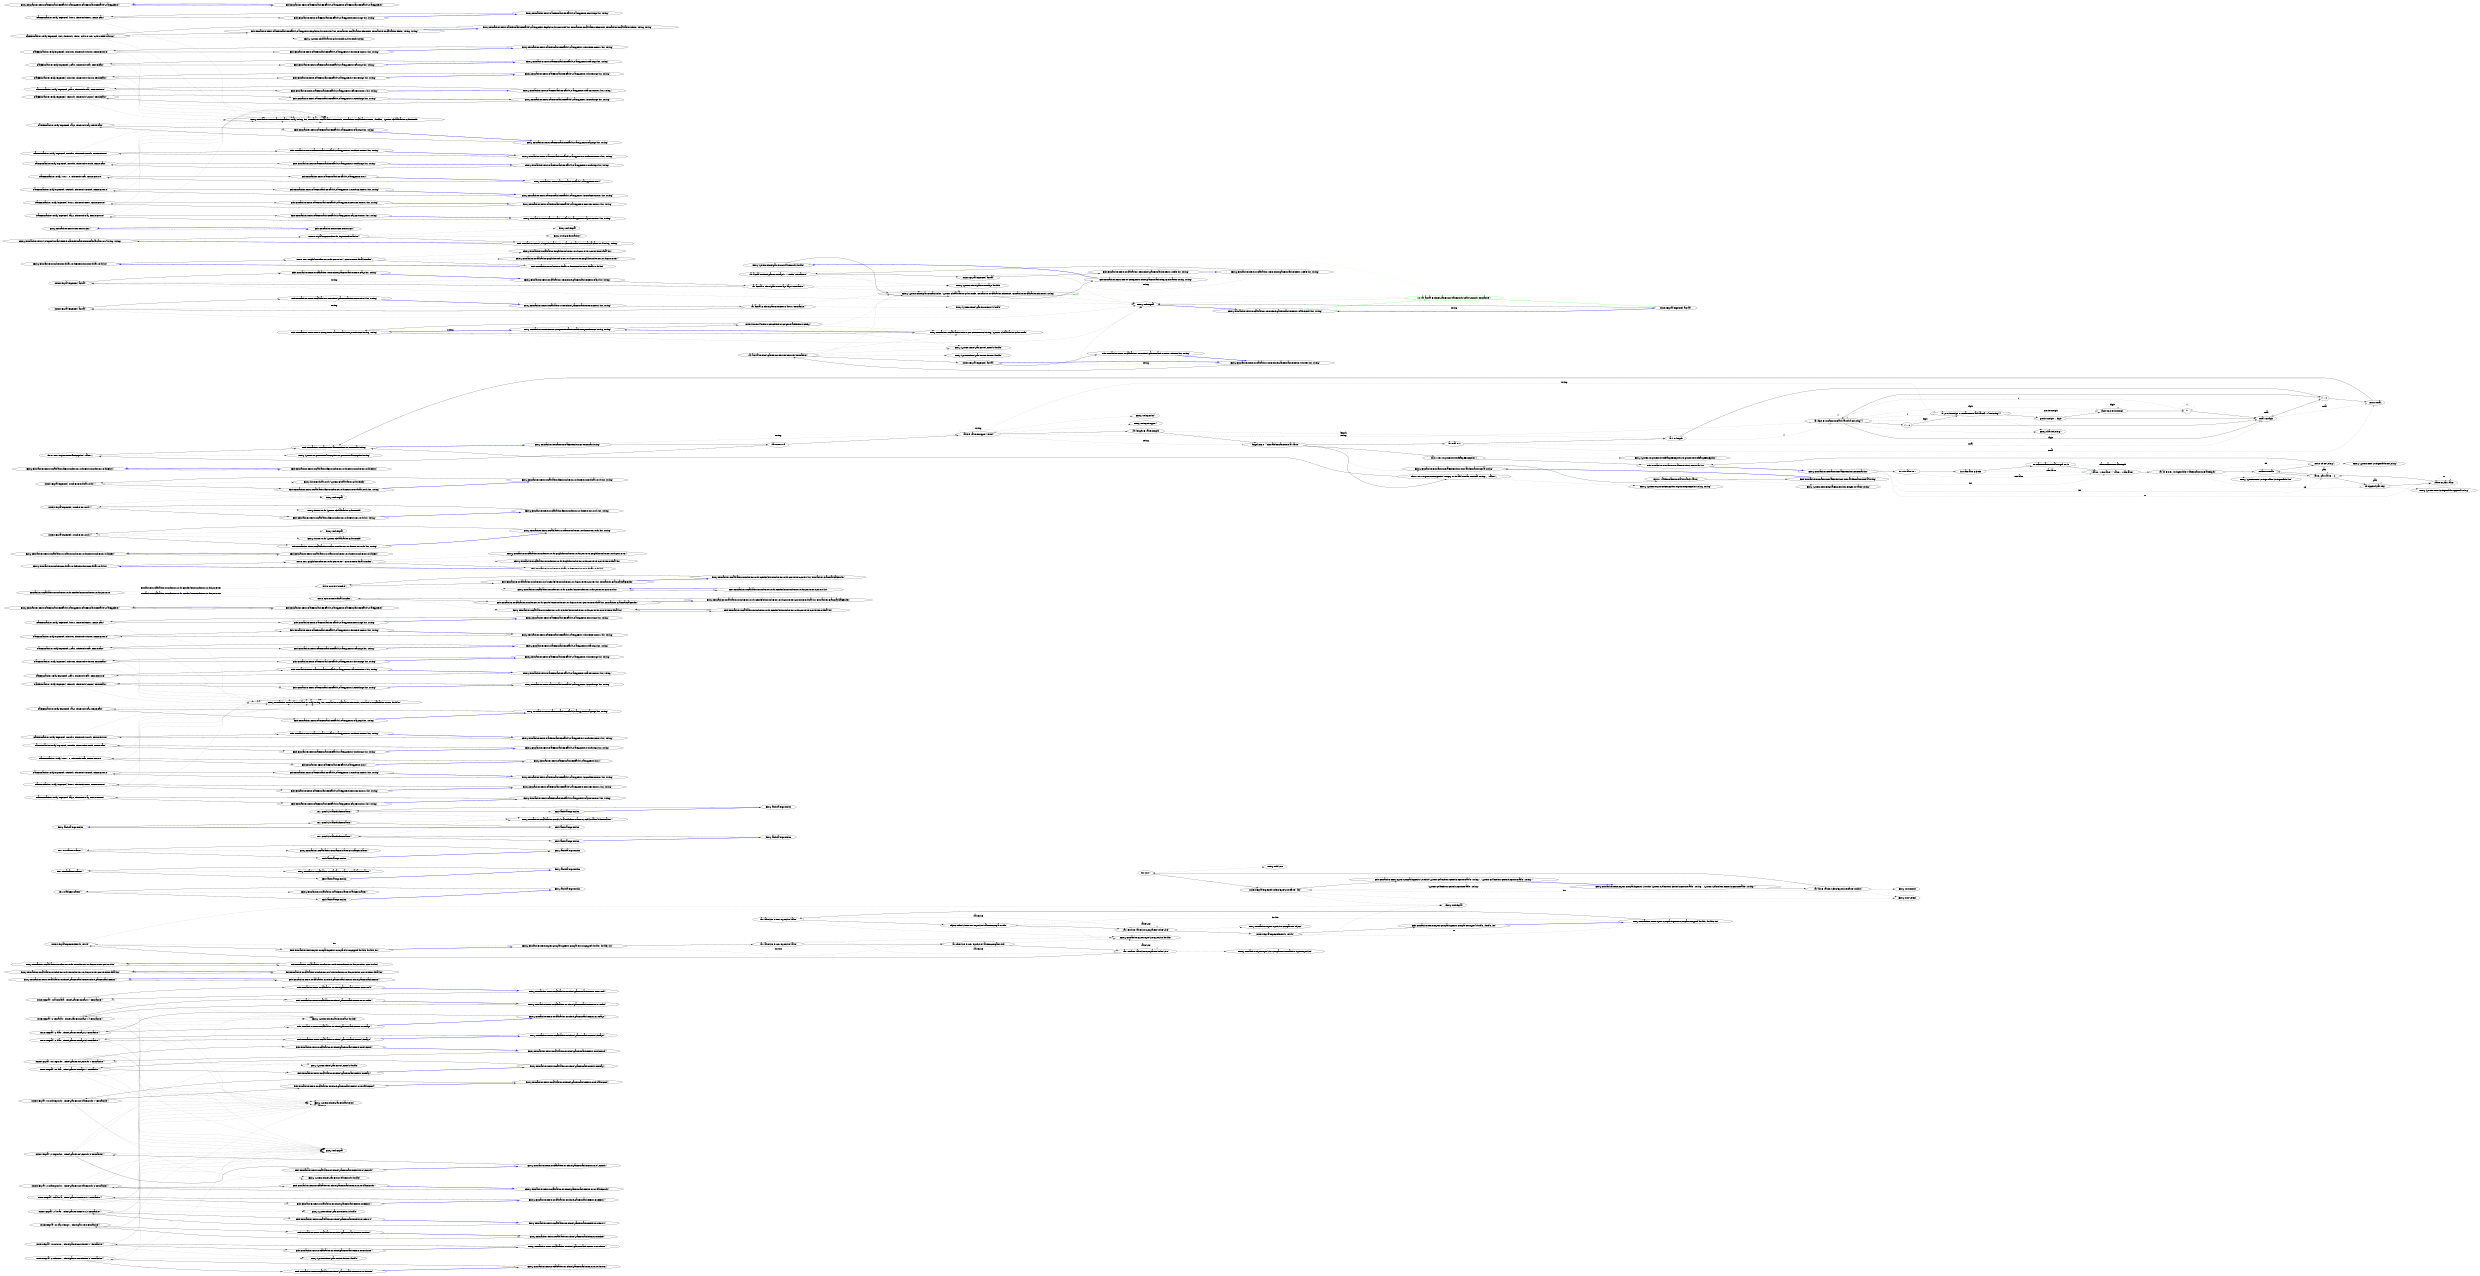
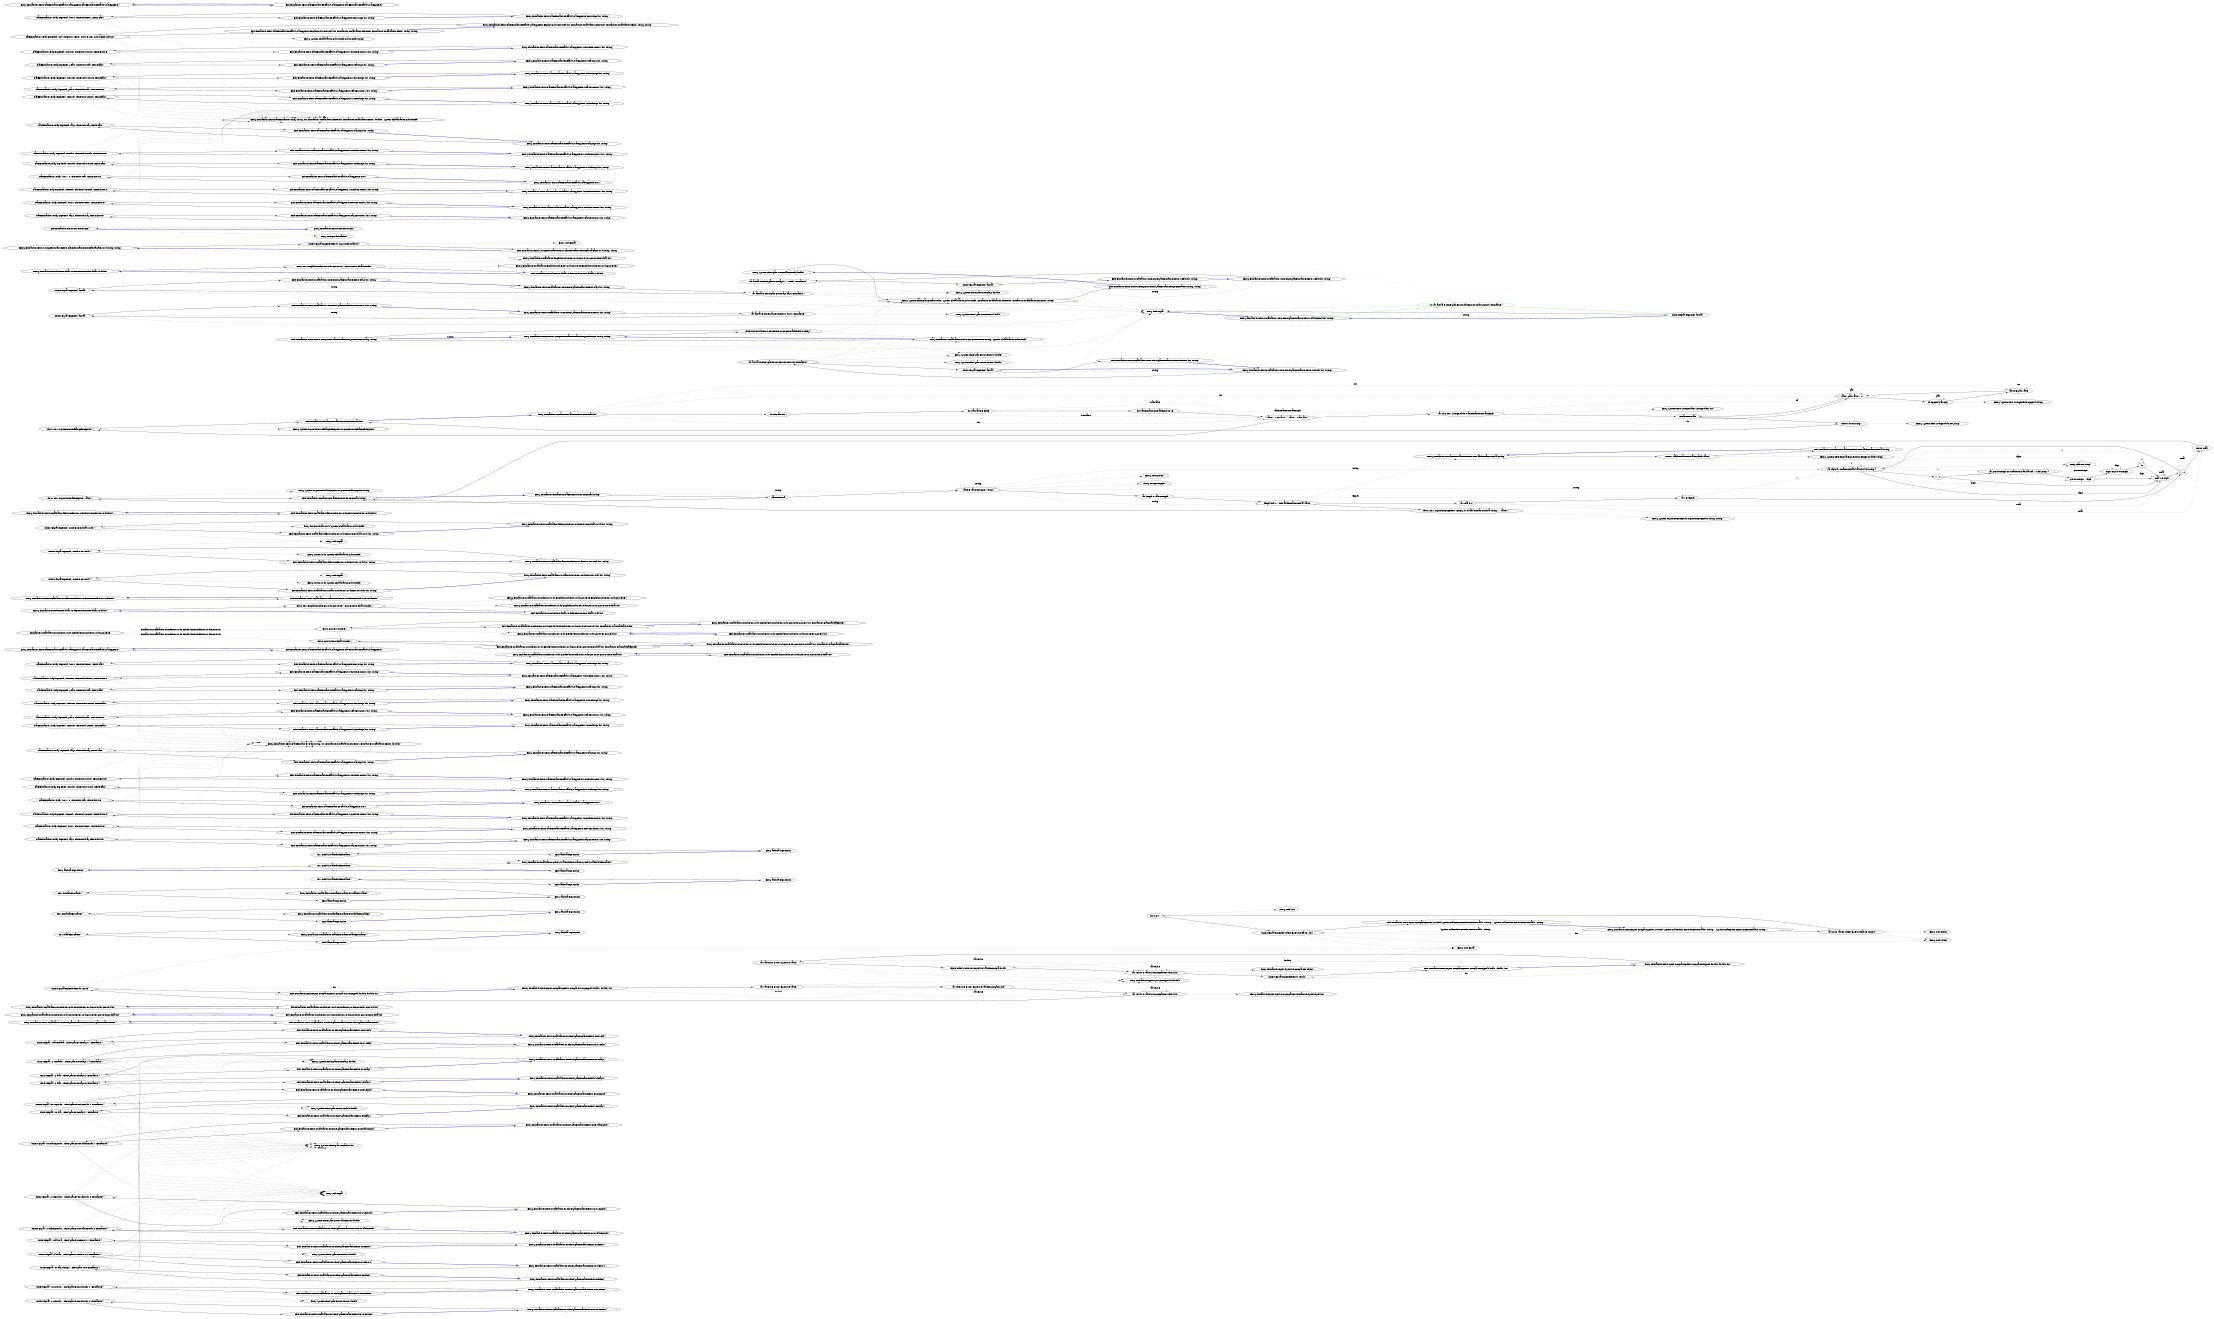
(458, 236) -> (205, 233)
(1368, 450) -> (689, 436)
none -> (2140, 475)
